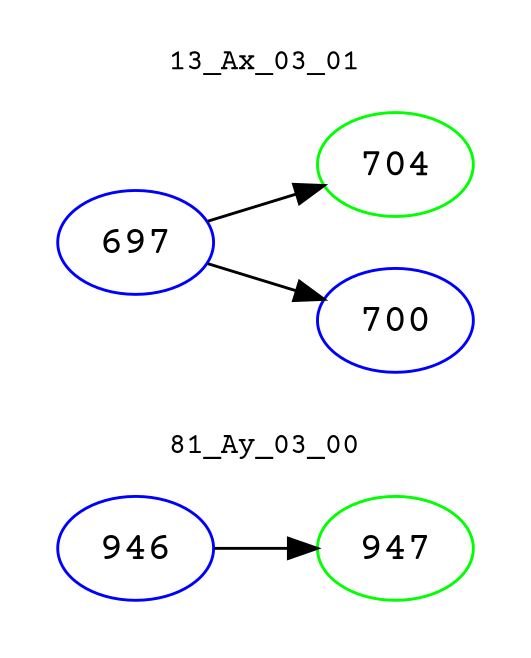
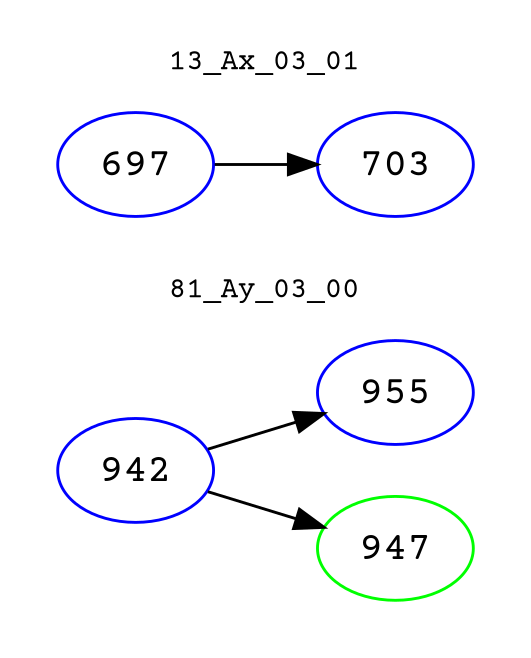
(395, 165) -> none
(395, 320) -> (395, 165)
none -> (395, 393)
(136, 548) -> (136, 470)
